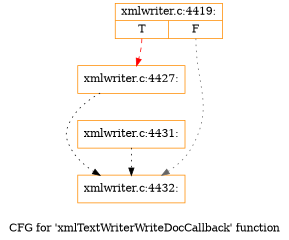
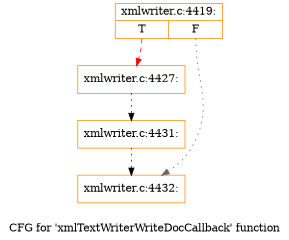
(67, 130) -> (131, 103)
